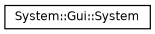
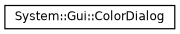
(78, 17) -> (90, 17)
